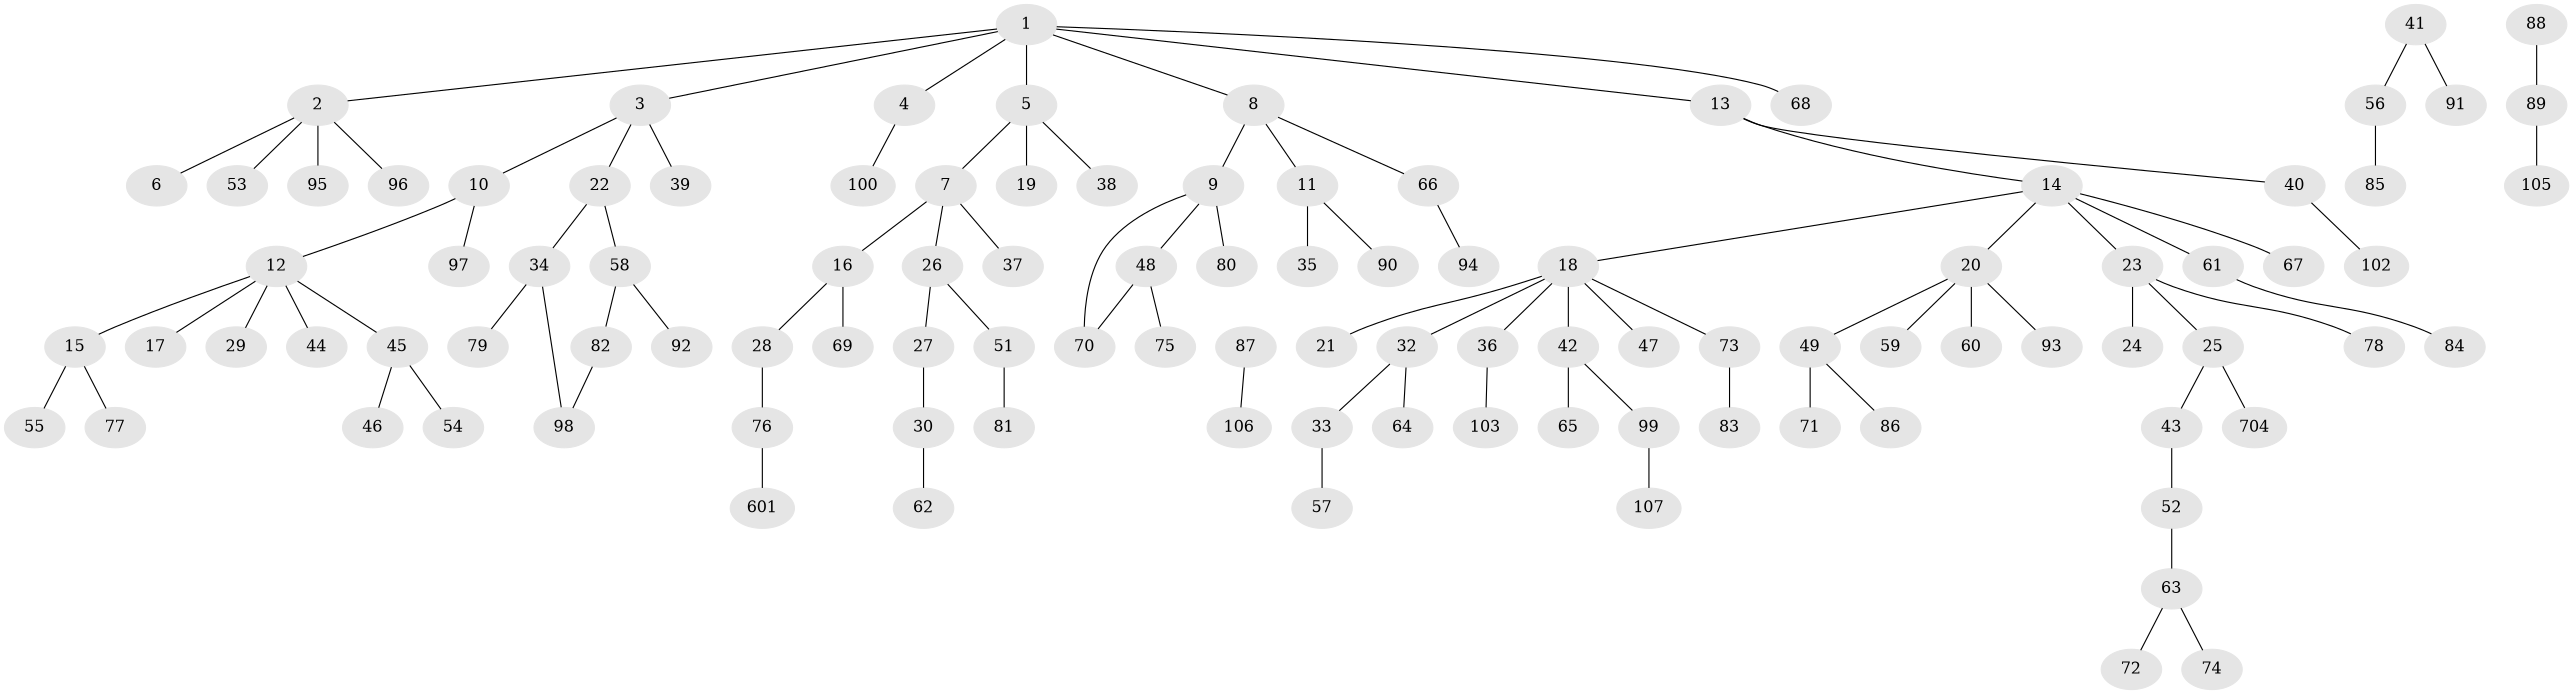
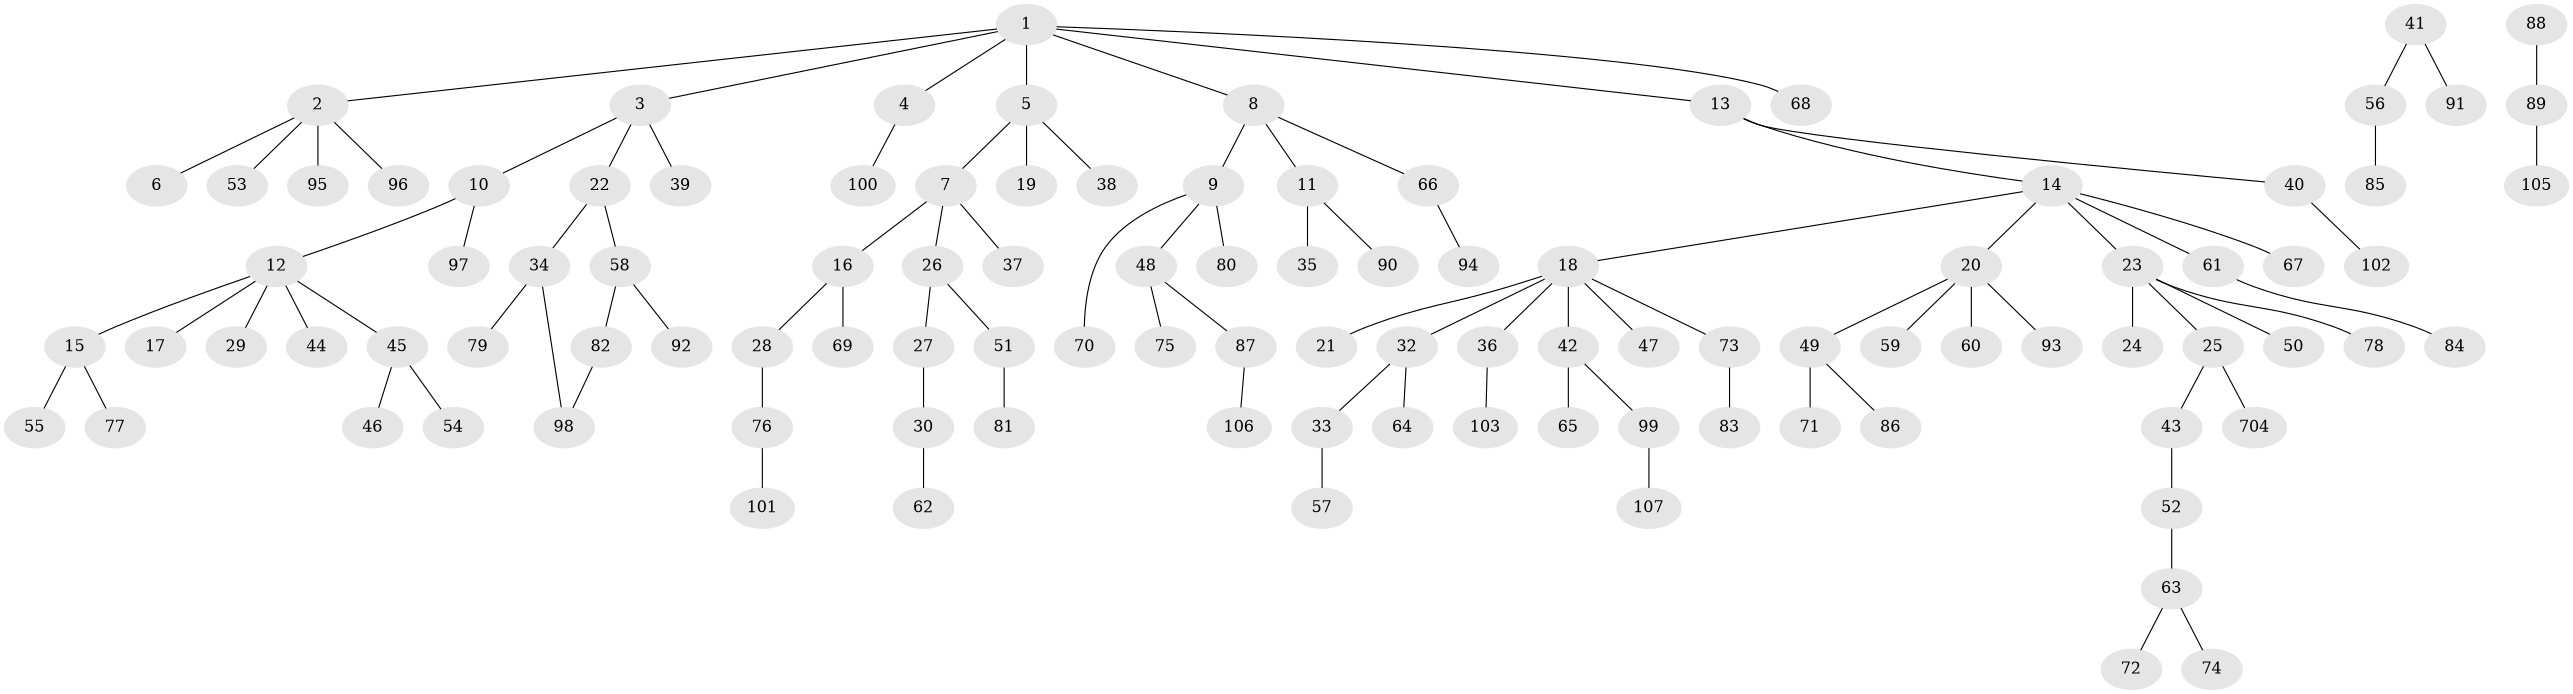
(1116, 307) -> (1196, 307)
none -> (2294, 347)
(762, 508) -> (762, 508)
